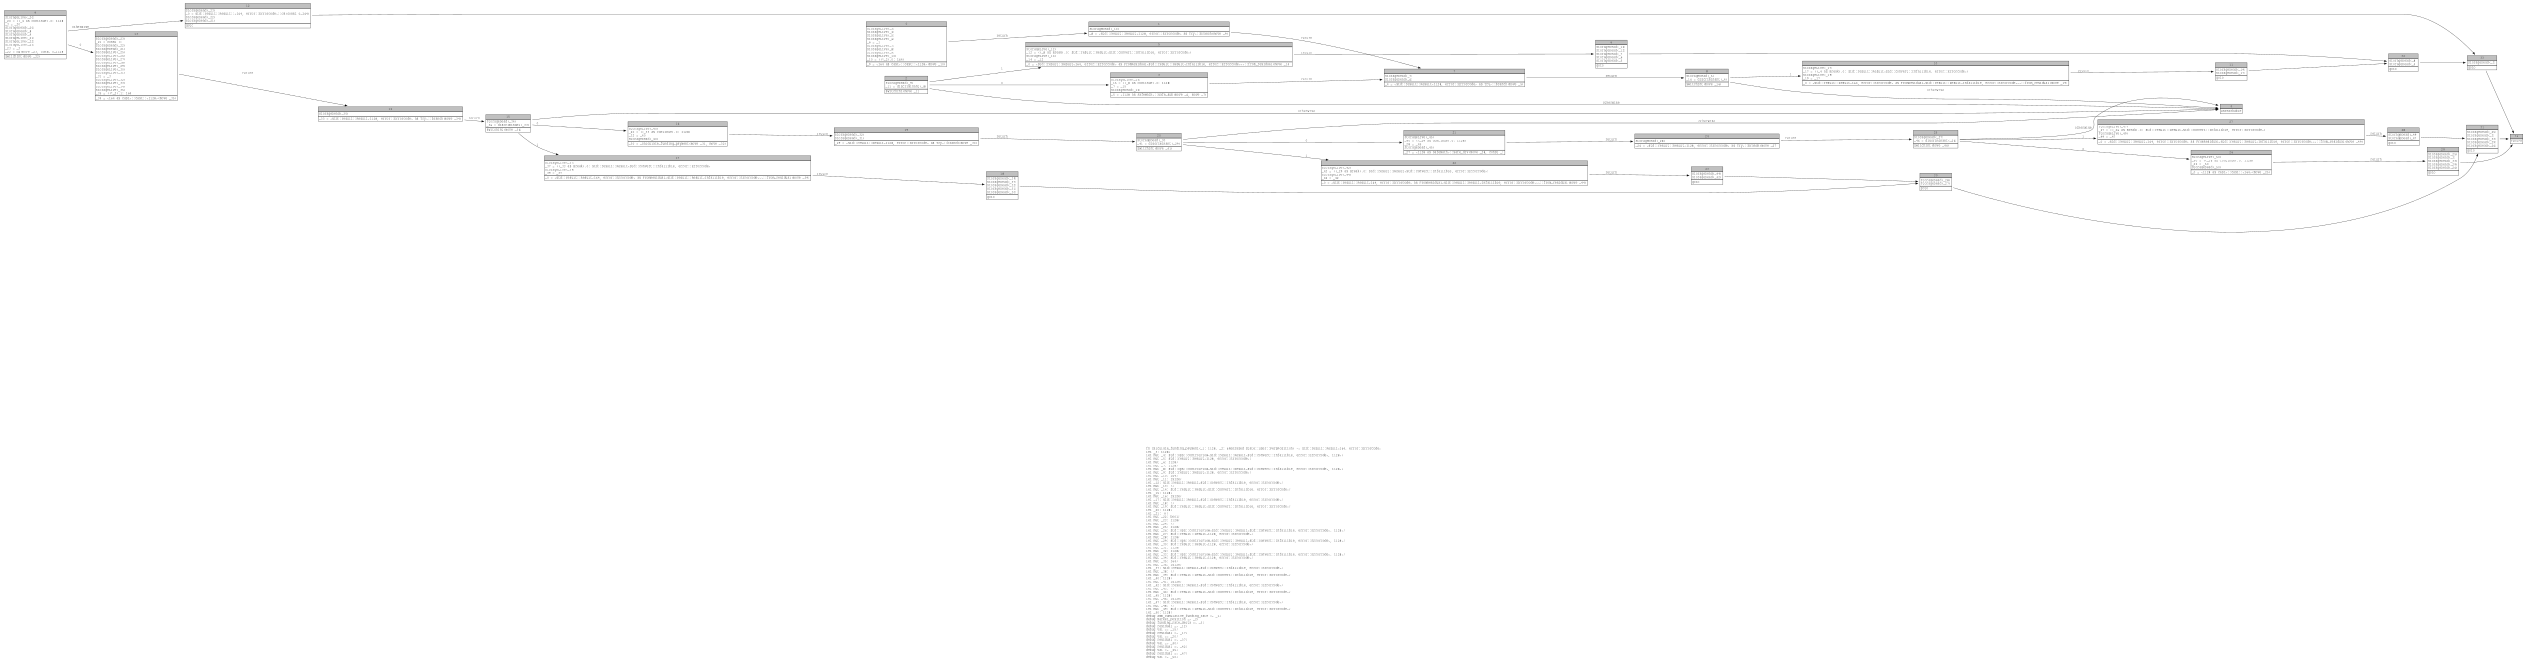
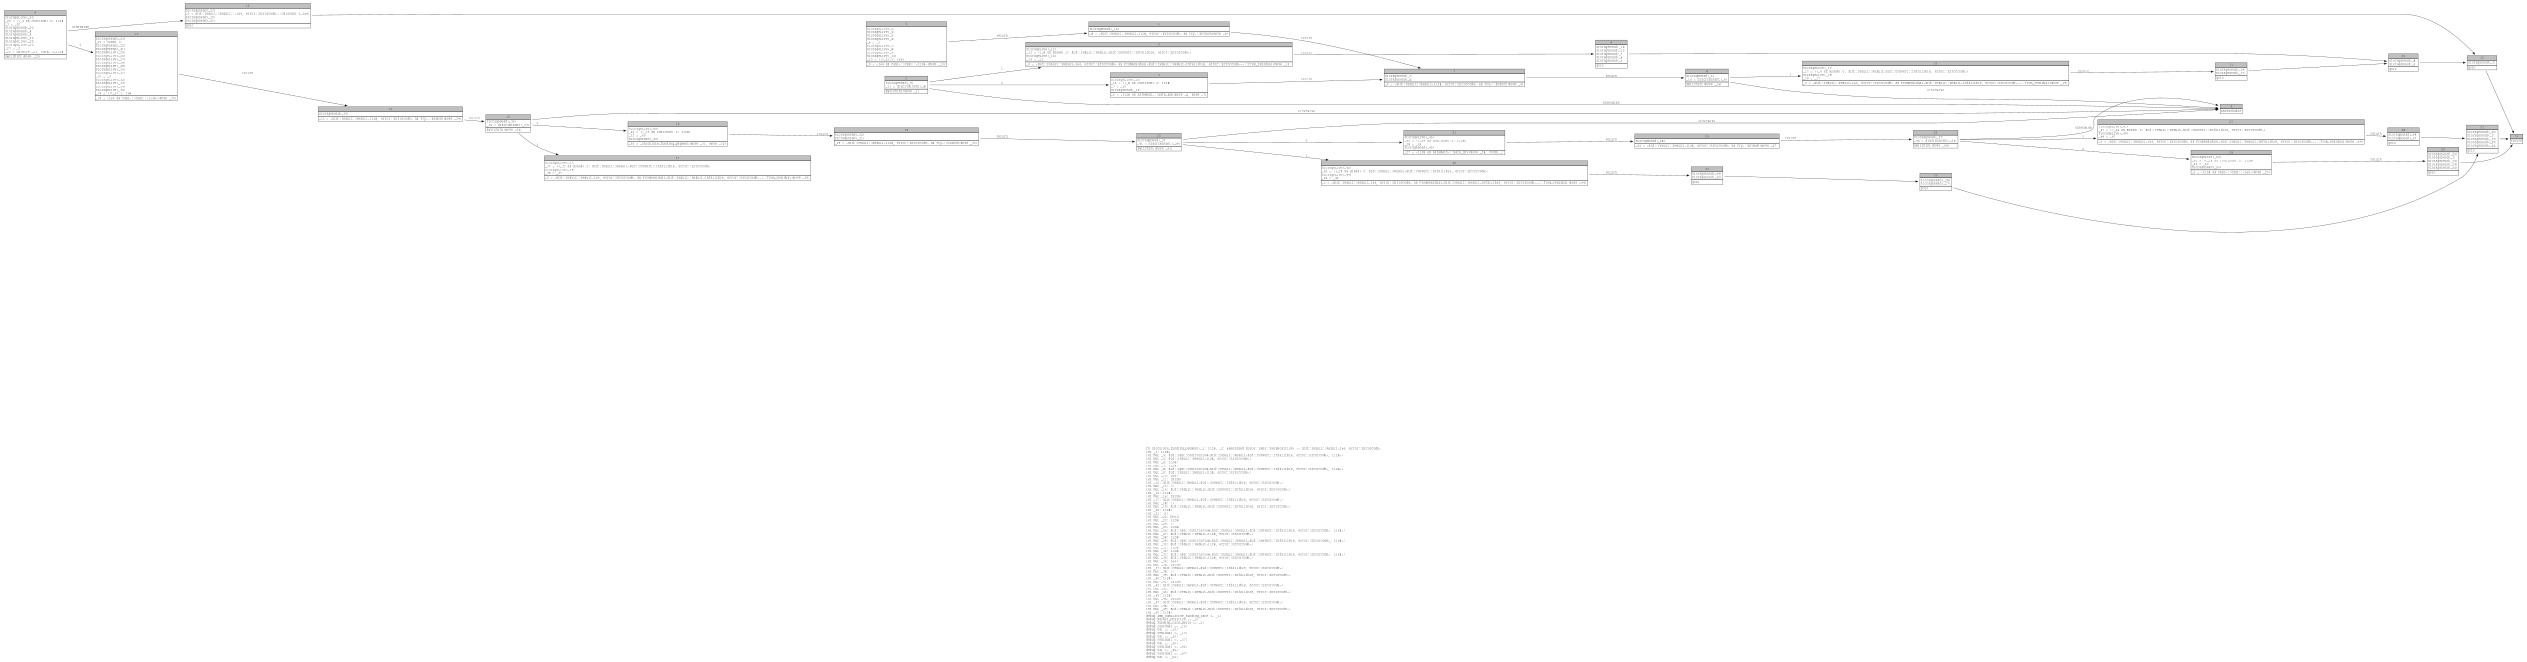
(1002, 185) -> none
